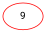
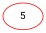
(23, 16) -> (23, 16)
